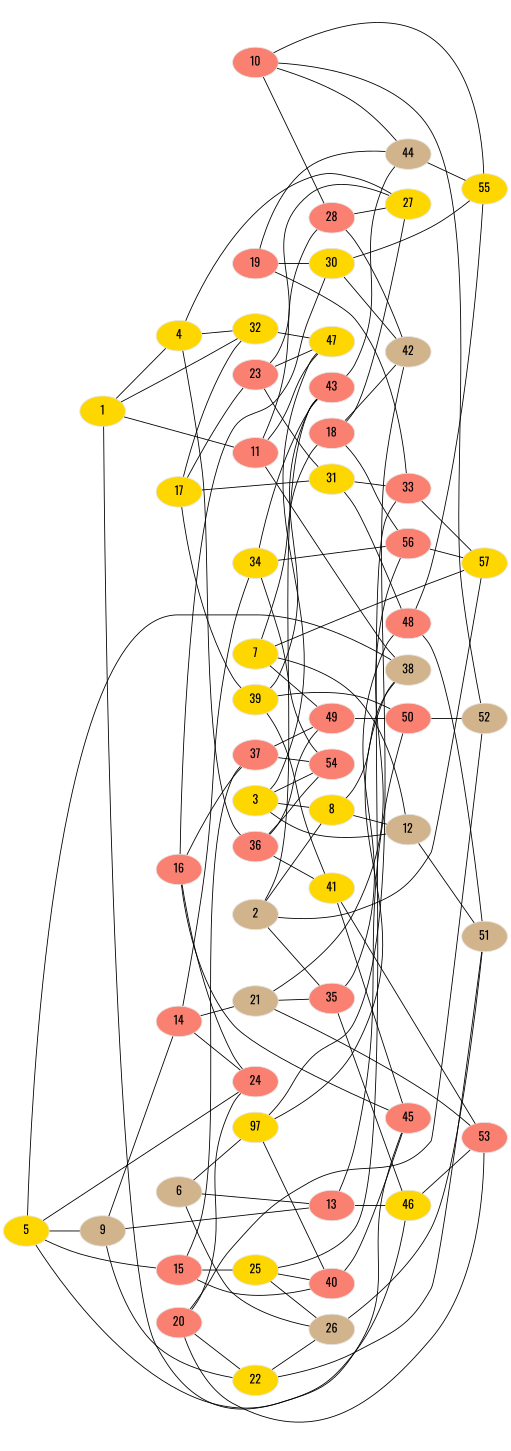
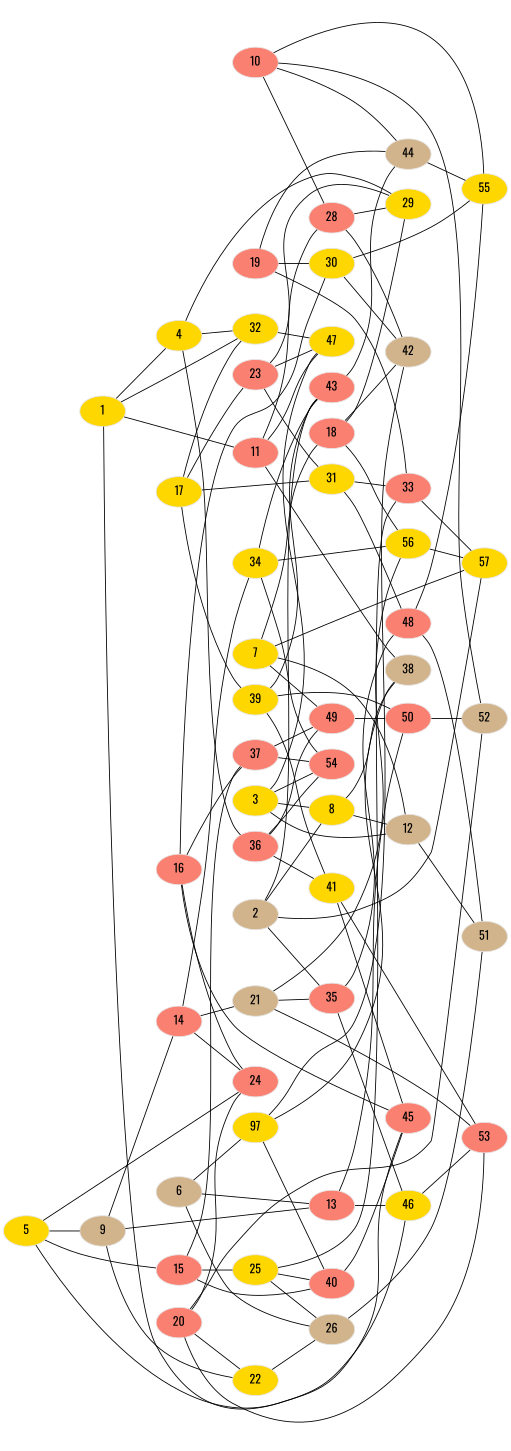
(408, 204) -> (408, 204)
(408, 544) -> (408, 544)
(74, 786) -> none
(446, 1211) -> none
